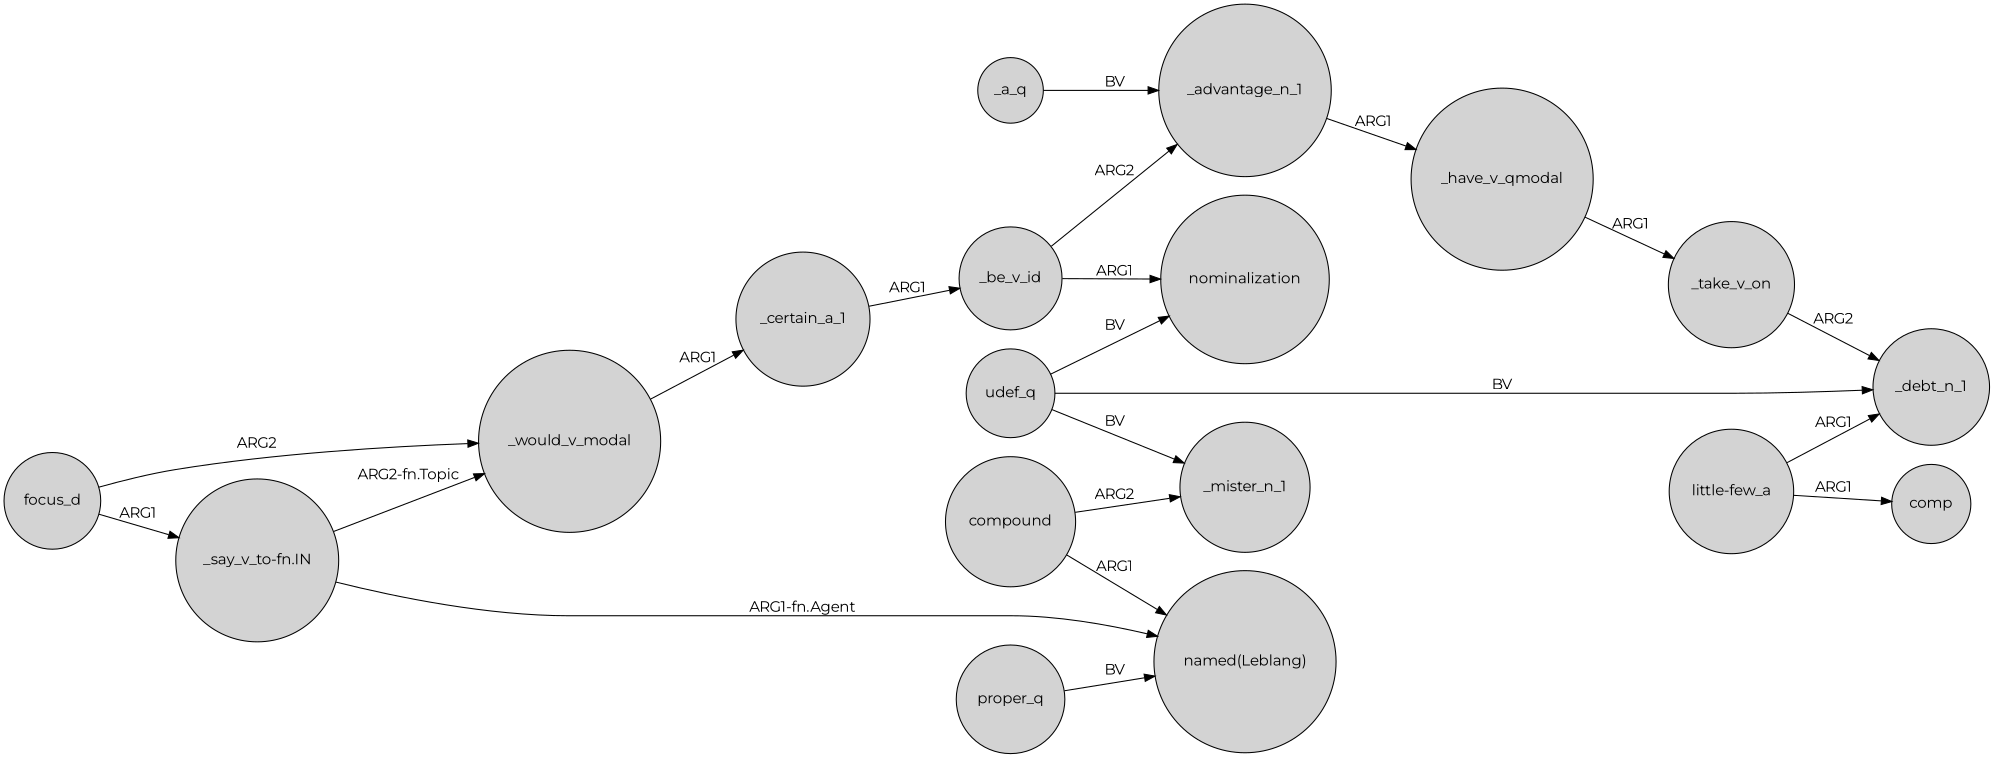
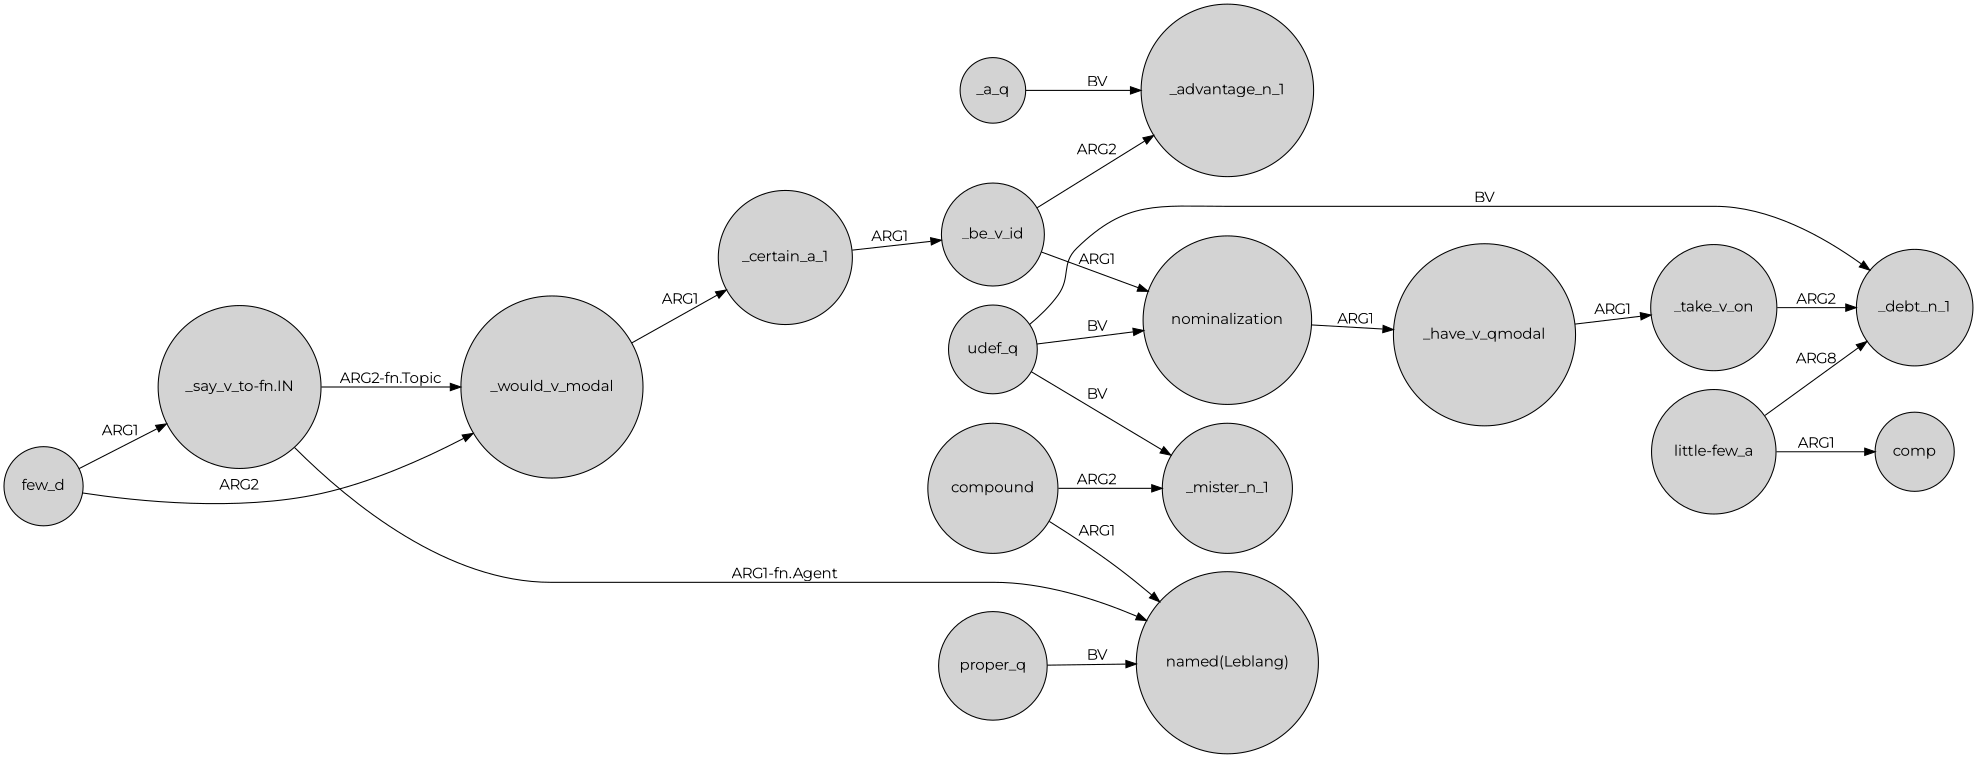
(1366, 132) -> (1347, 327)
(1834, 423) -> (1817, 359)
(52, 501) -> (44, 486)
